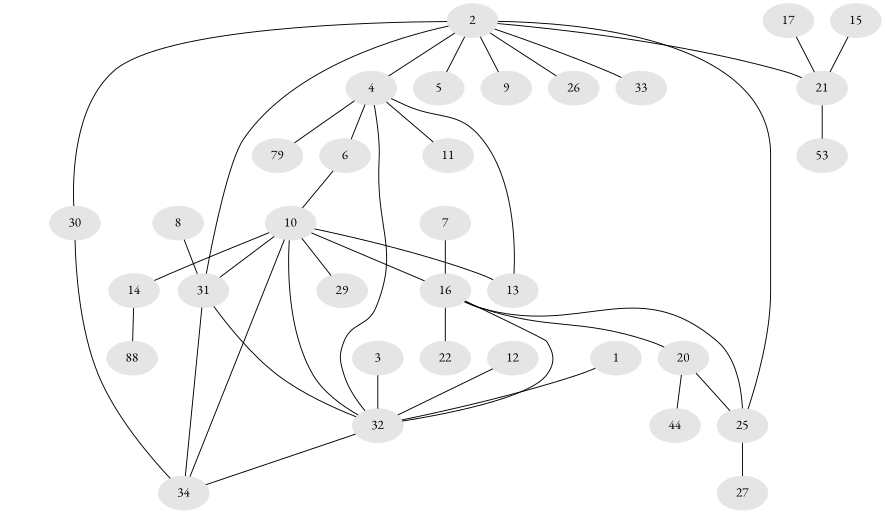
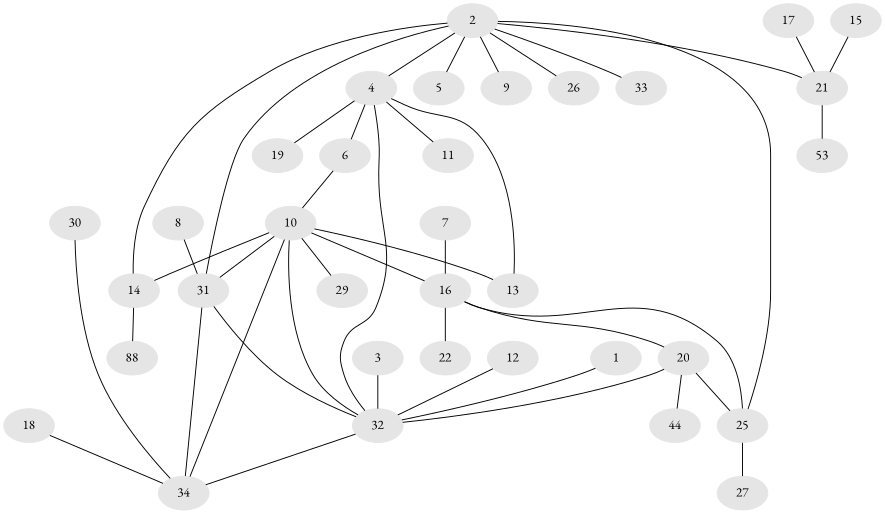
(205, 39) -> (239, 90)
(278, 156) -> (278, 156)
(542, 379) -> (535, 403)
none -> (29, 426)
